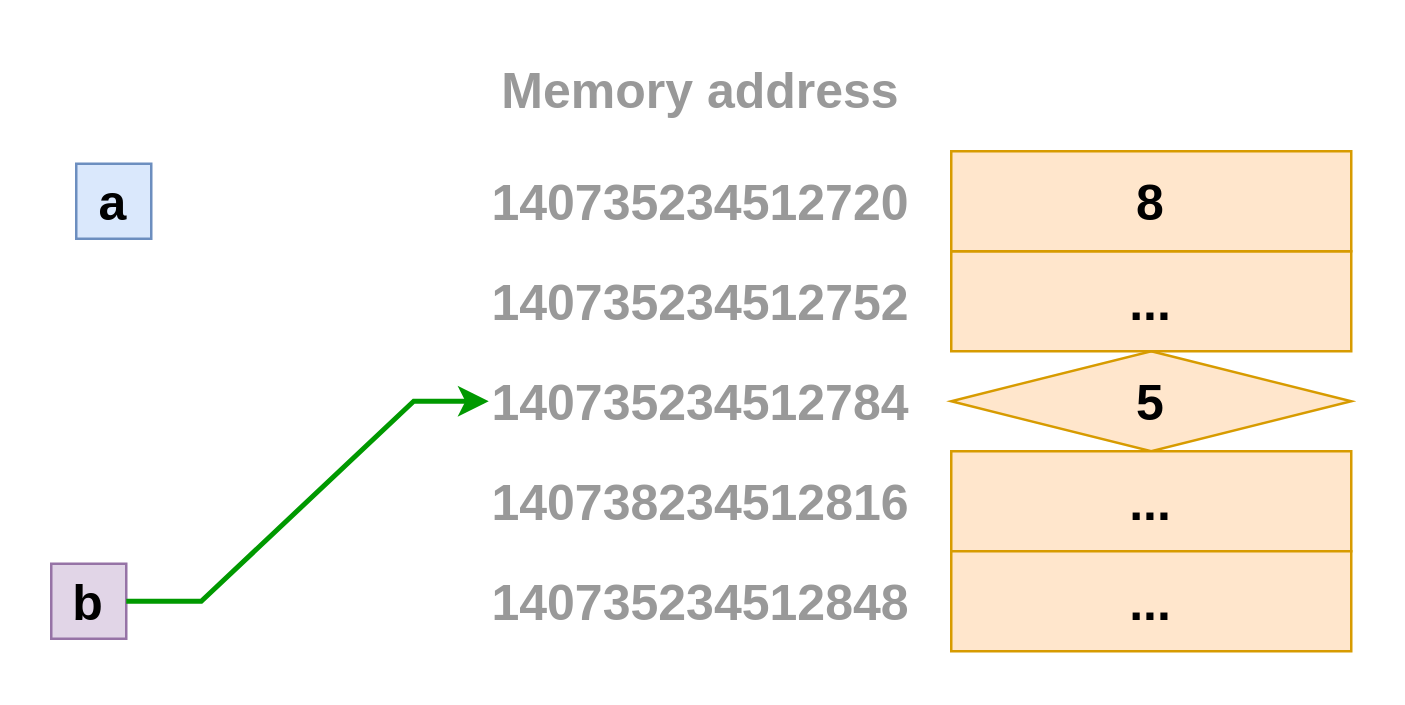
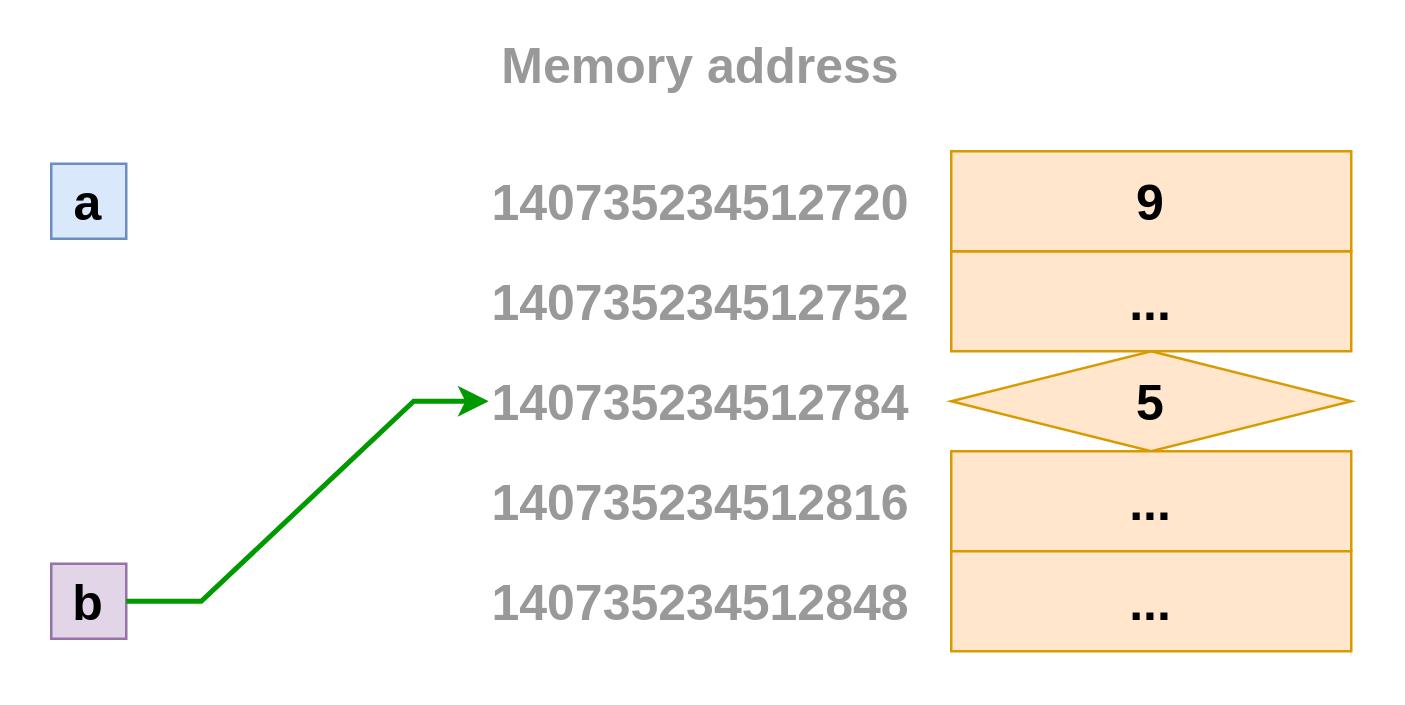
(701, 89) -> (701, 64)
(114, 201) -> (89, 201)
(1151, 201) -> (1151, 201)
(701, 501) -> (701, 501)
